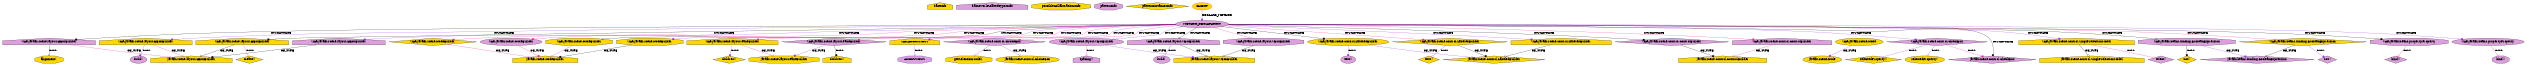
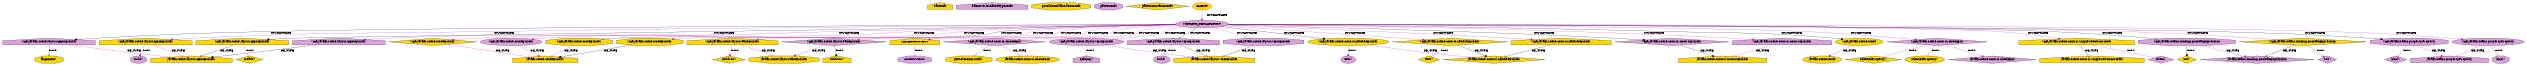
(1217, 15) -> (1217, 15)
(1774, 29) -> (1535, 28)
none -> (2449, 60)
